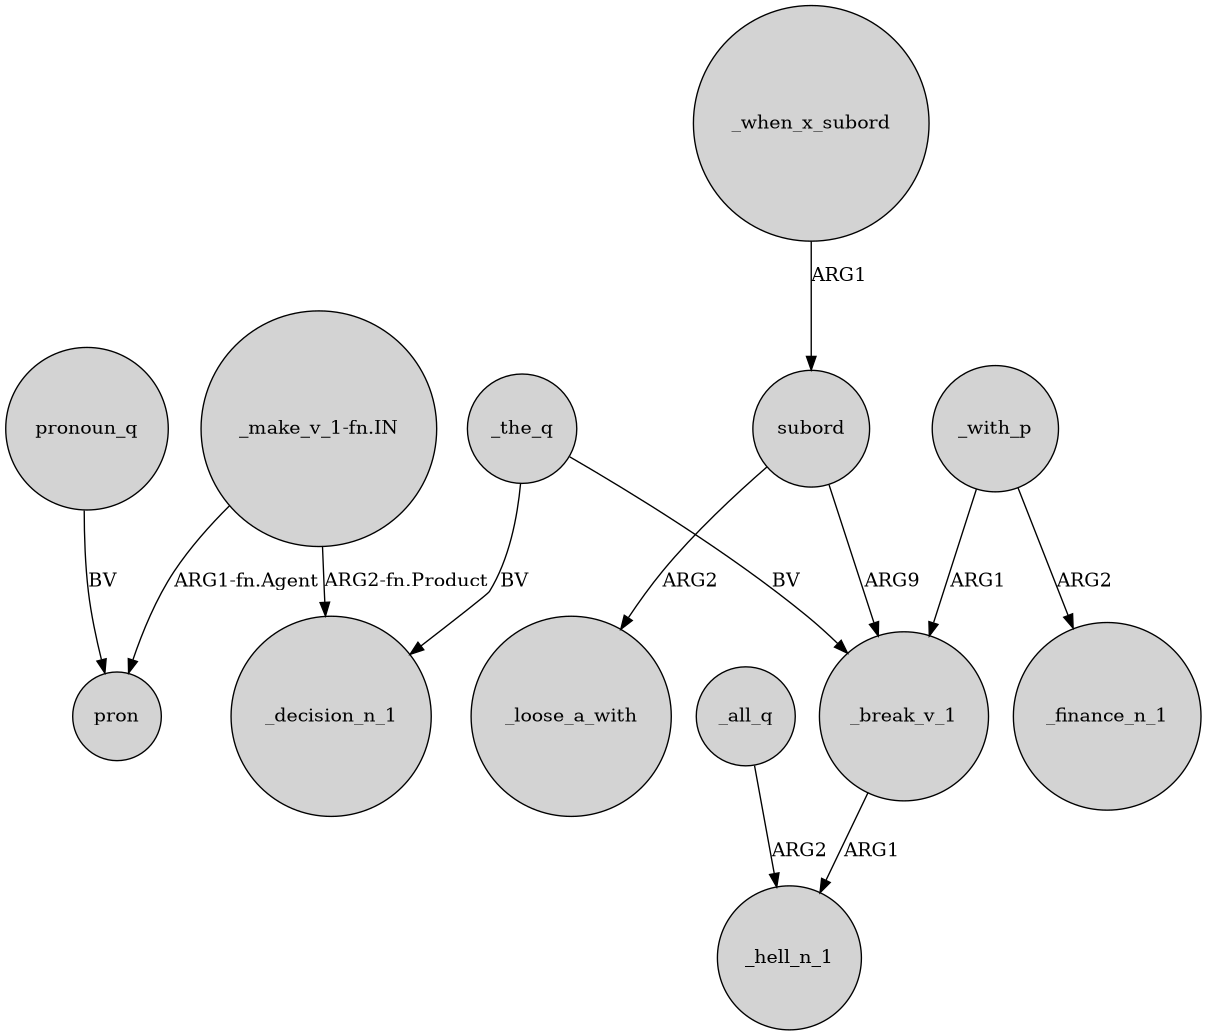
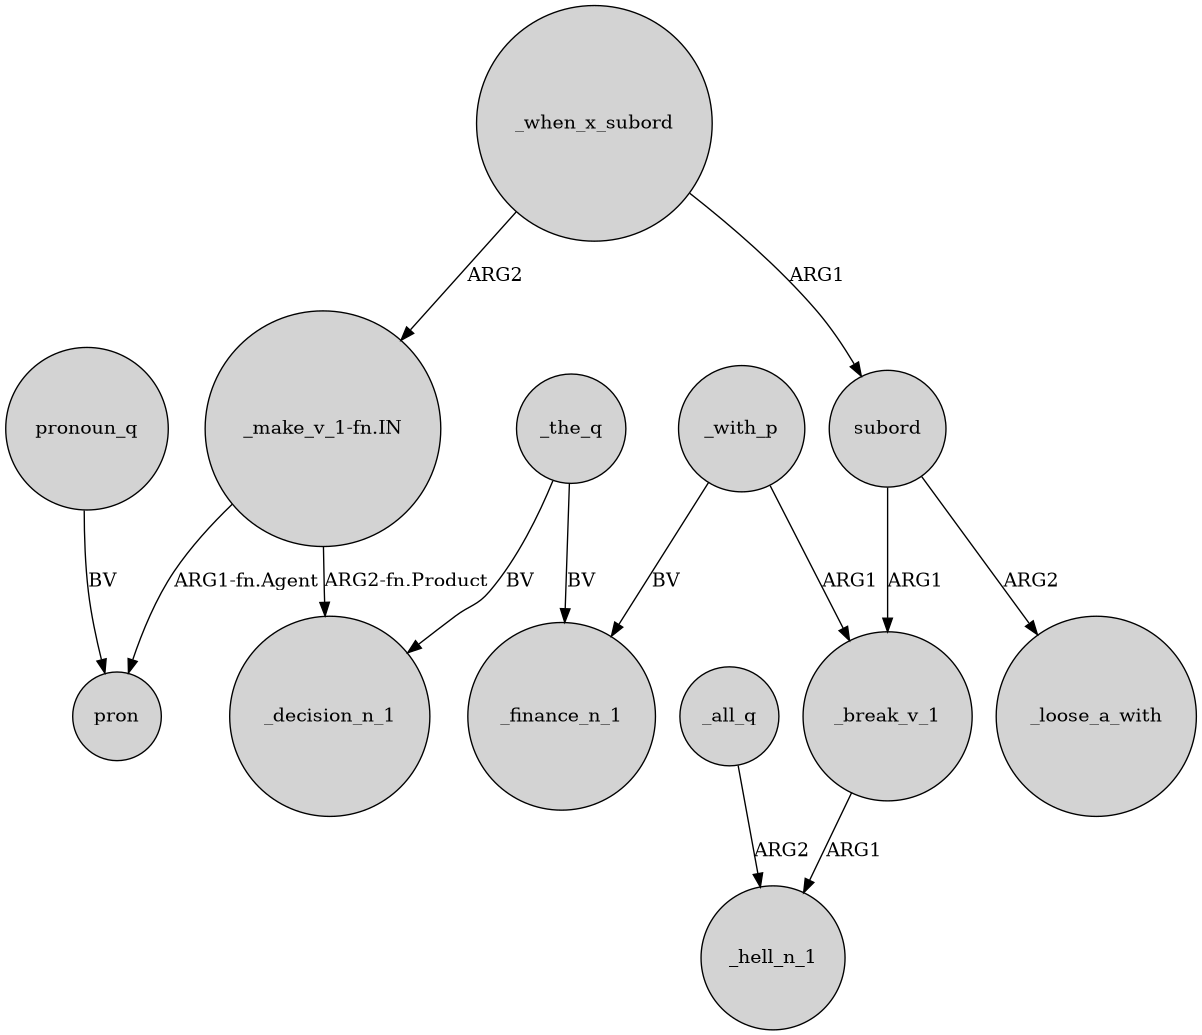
none -> (463, 271)
(709, 543) -> (567, 546)
(892, 581) -> (916, 581)
(1085, 581) -> (666, 581)
